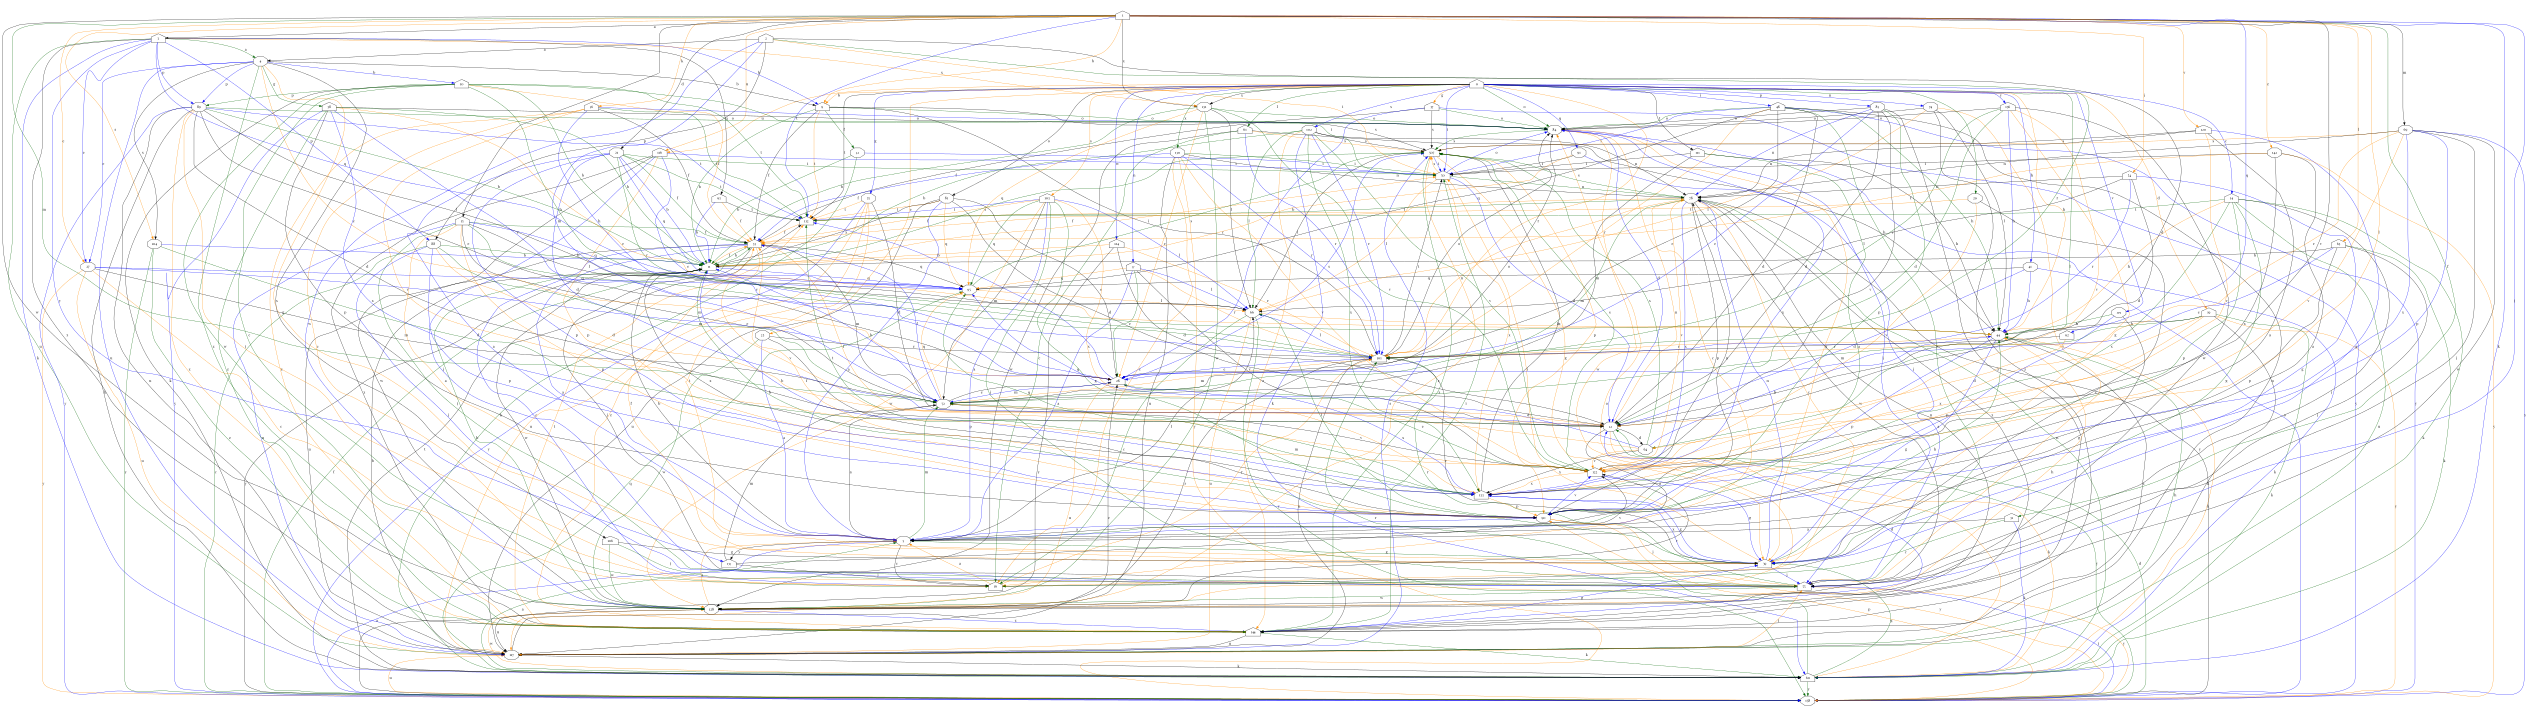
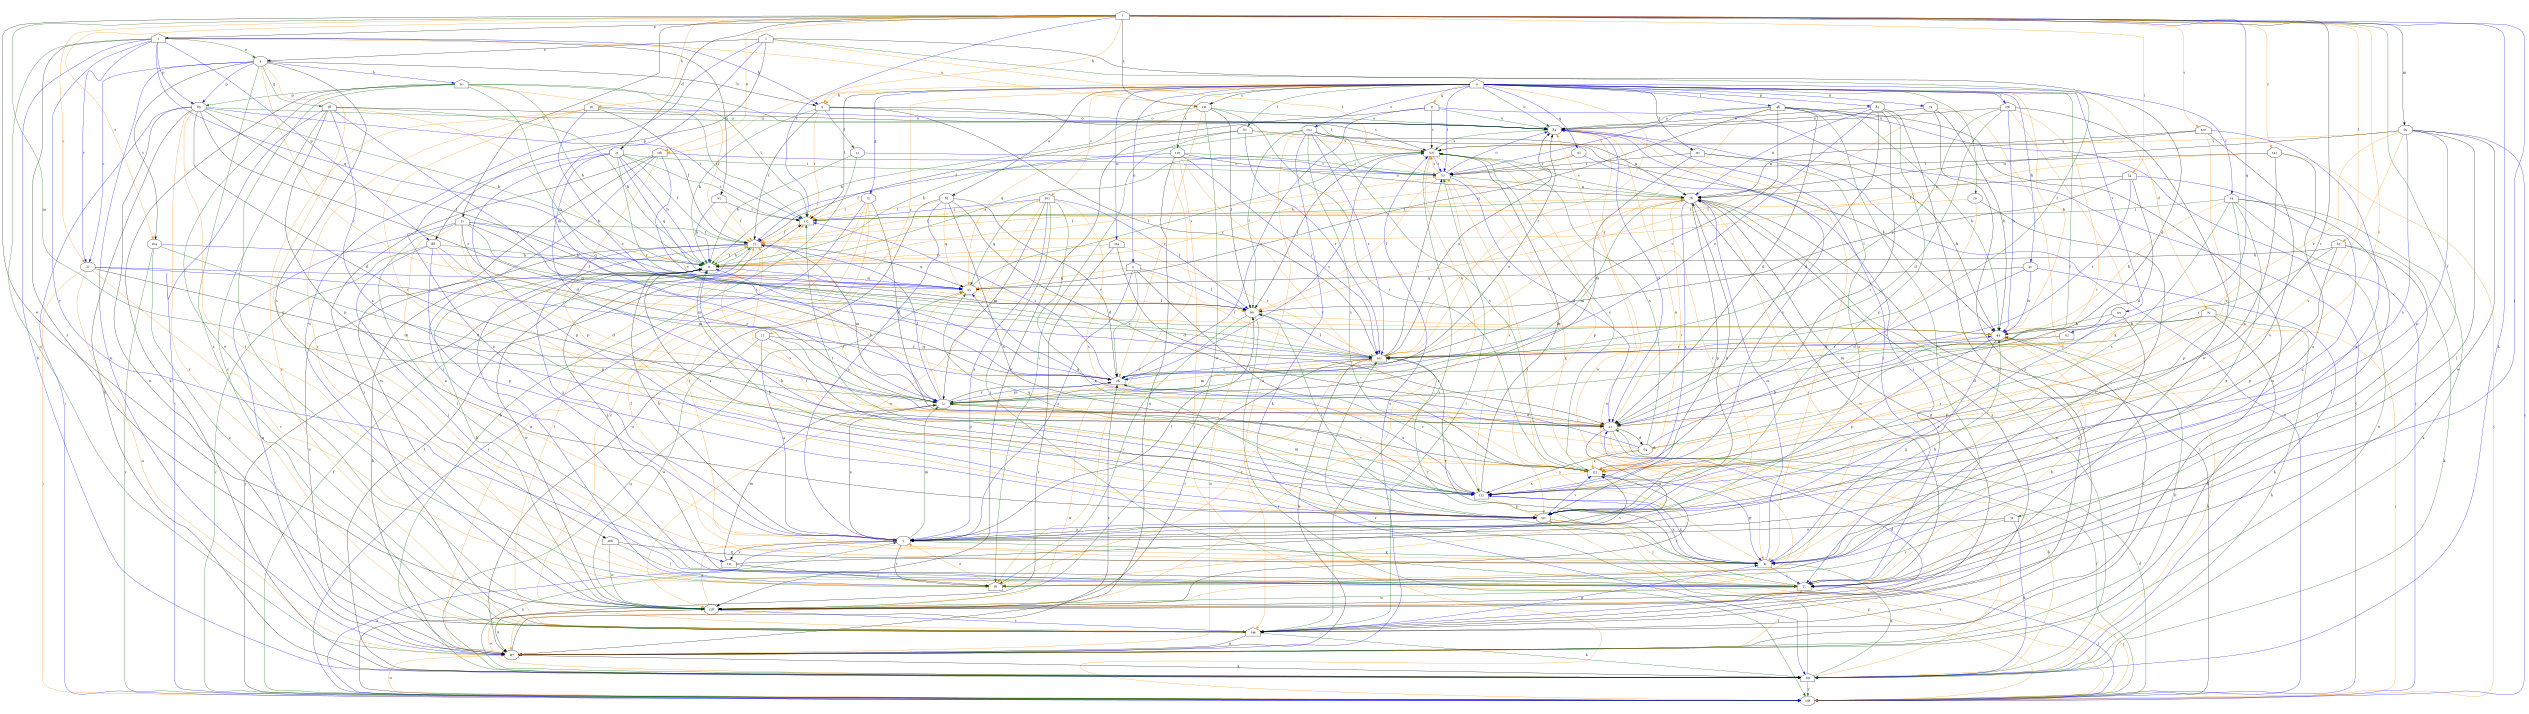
(2004, 221) -> (2004, 221)
(841, 232) -> (1123, 404)
(1740, 373) -> (1740, 373)
